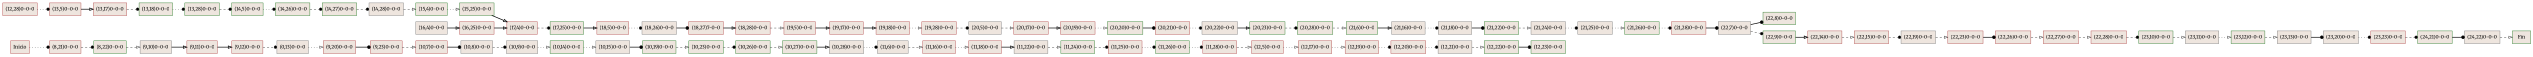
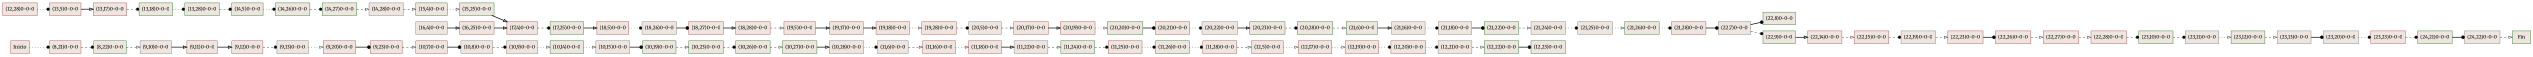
(361, 9) -> (361, 9)
(706, 28) -> (706, 28)
(2177, 37) -> (2177, 37)
(293, 47) -> (293, 47)
